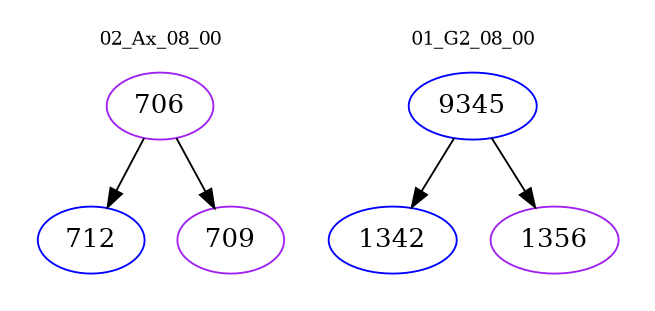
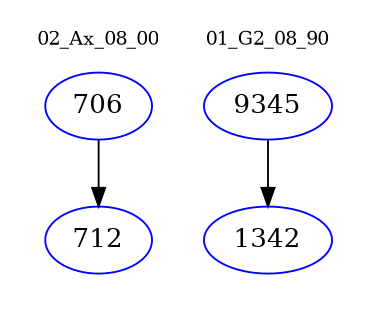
(474, 40) -> (268, 40)
(160, 106) -> (99, 106)
(231, 240) -> none
(555, 240) -> none
